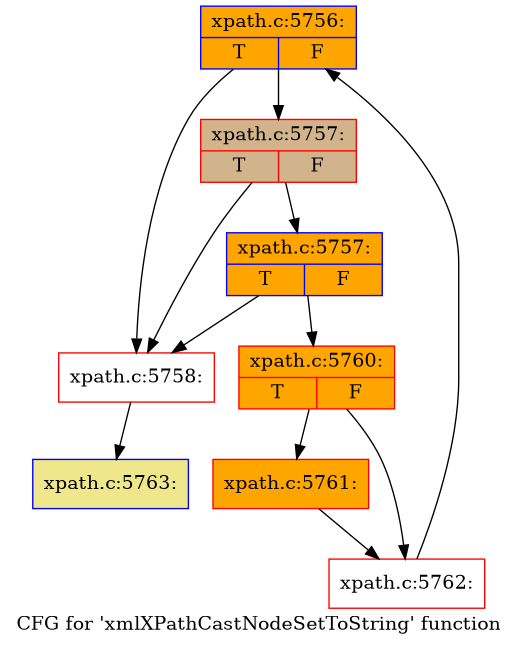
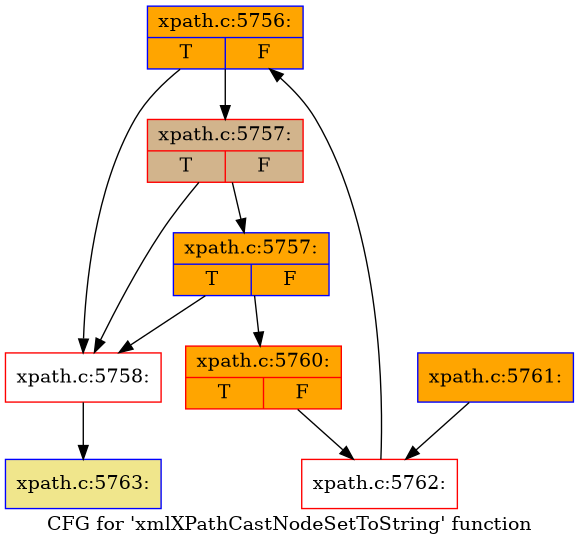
(305, 427) -> none
(291, 484) -> (496, 377)
